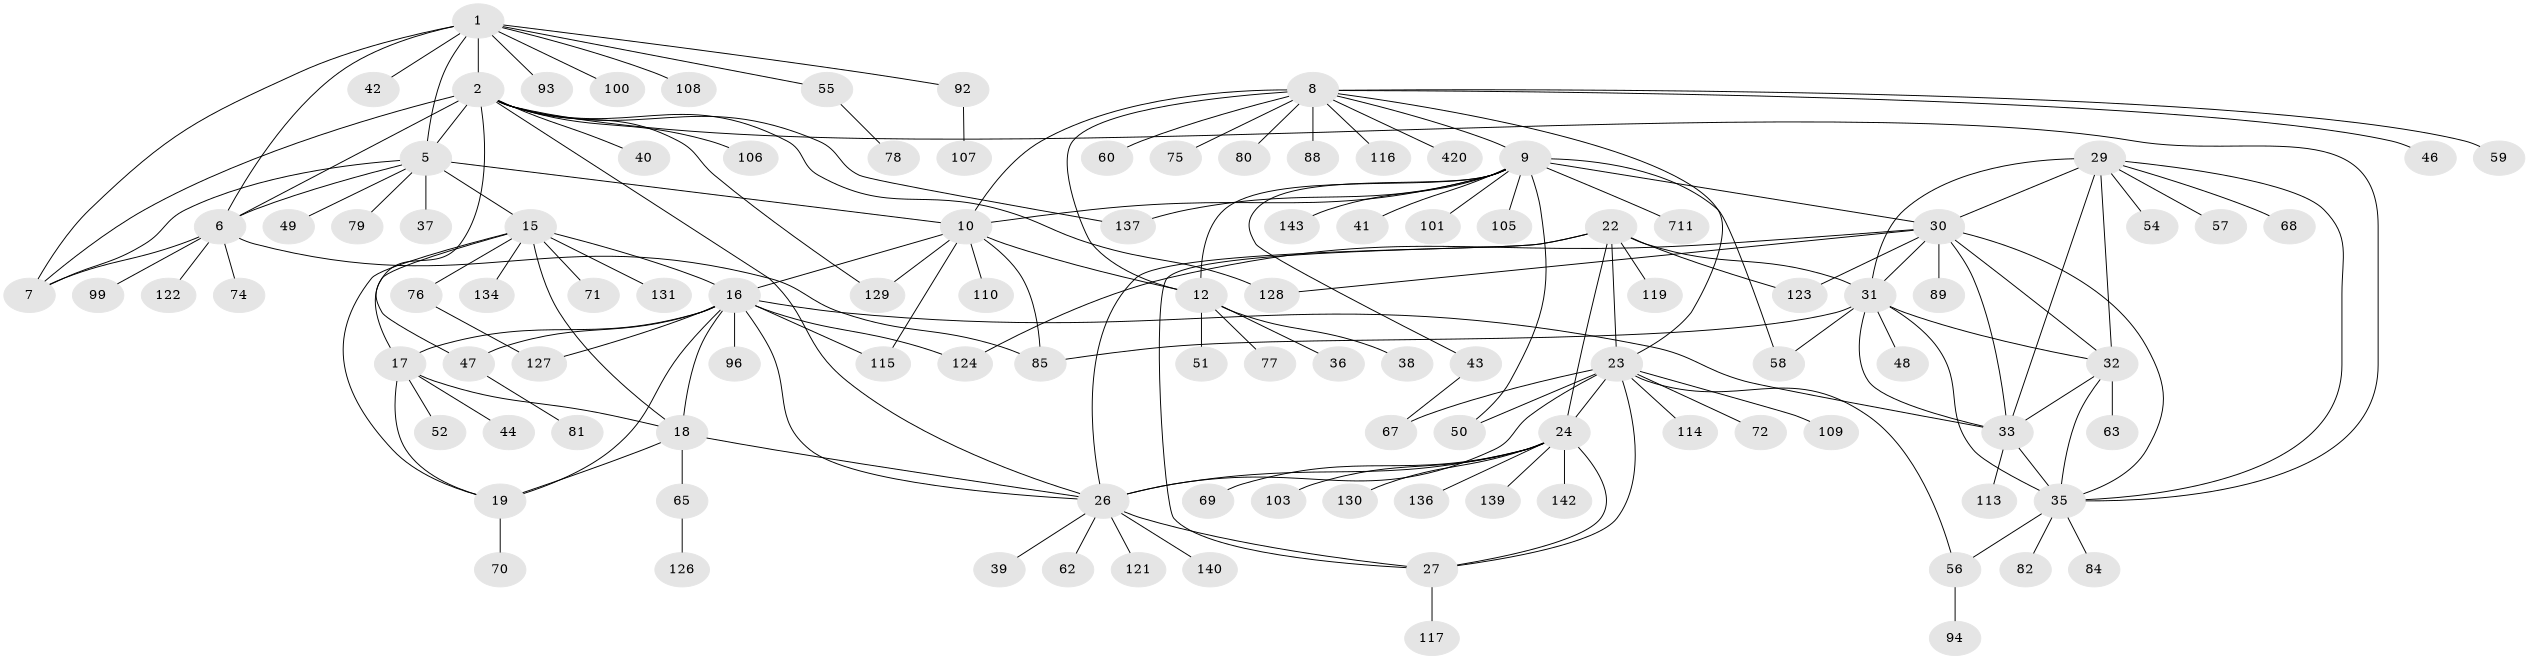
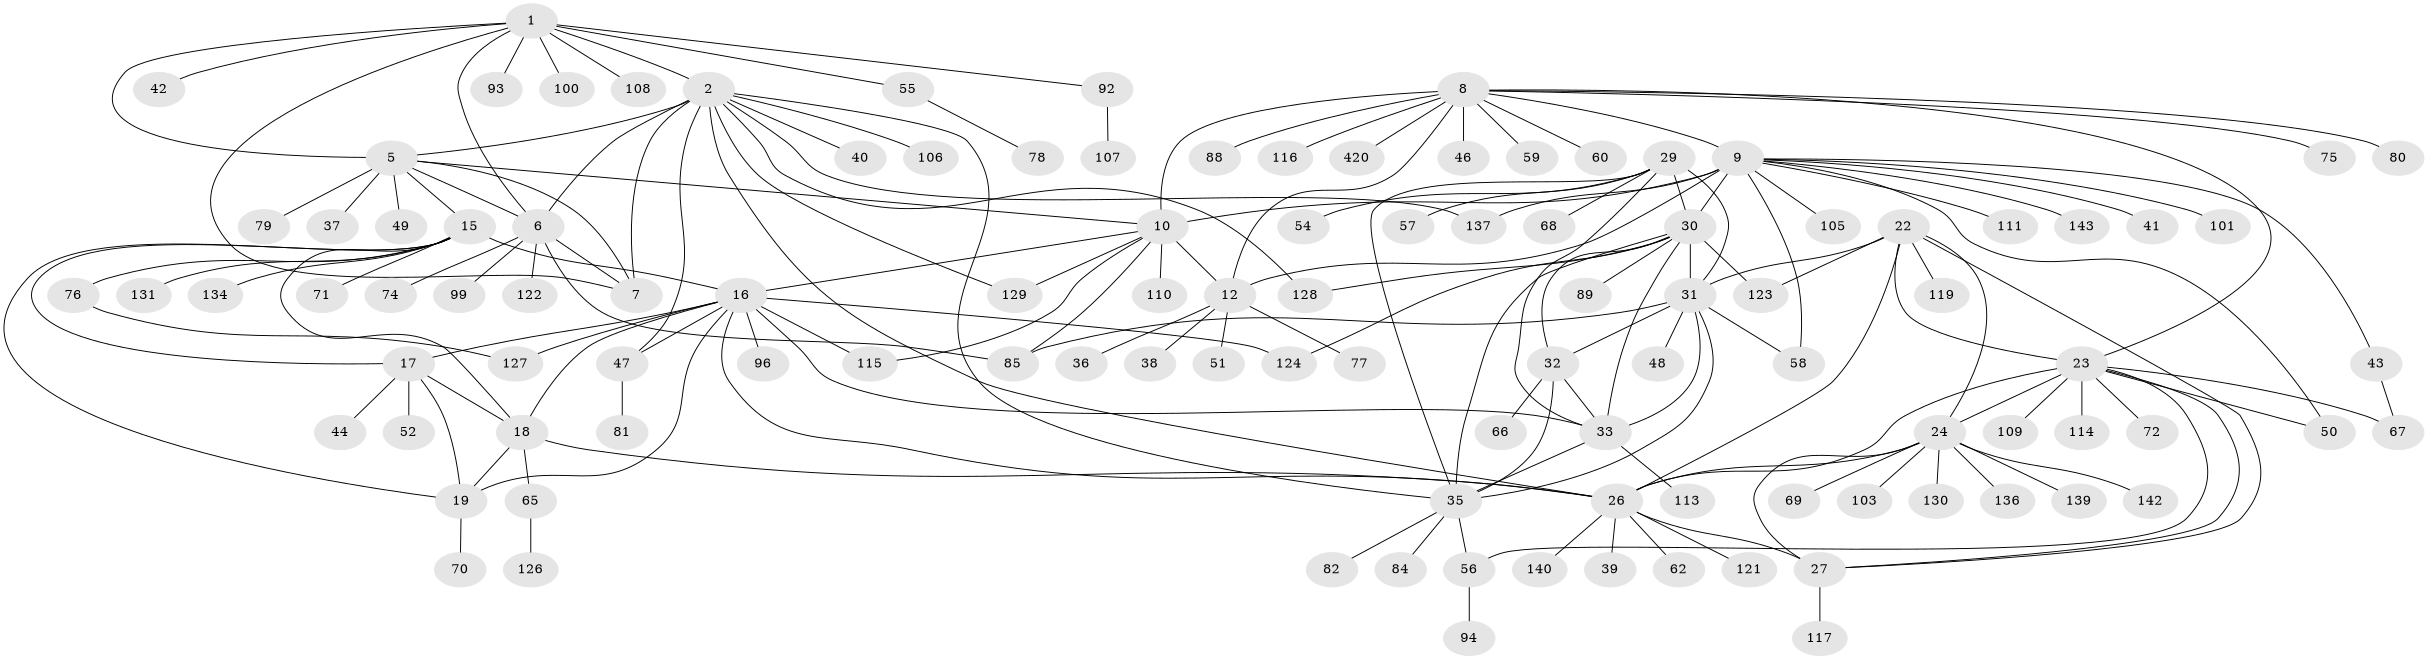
(1682, 227) -> (2010, 227)
(2106, 261) -> none
(2112, 433) -> (1501, 433)
